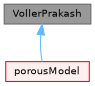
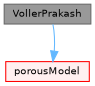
(41, 48) -> (54, 38)
